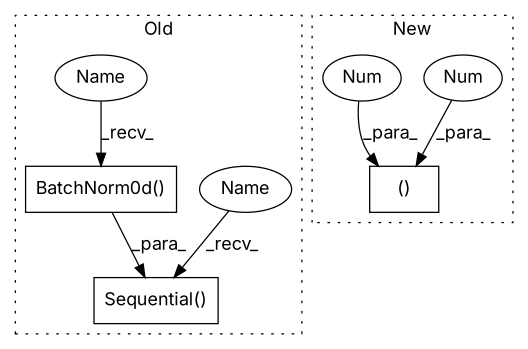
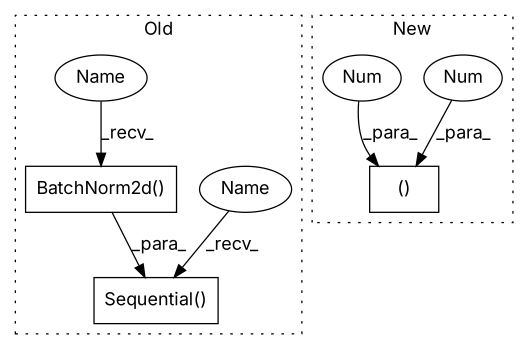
(101, 189) -> (101, 189)
